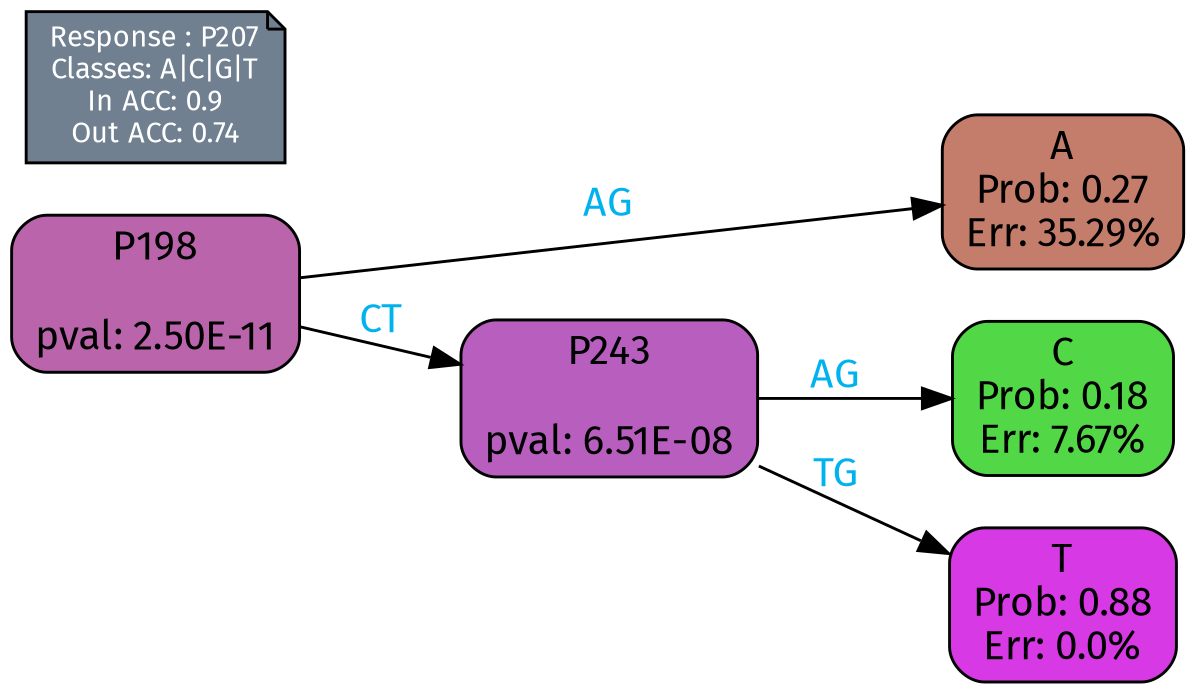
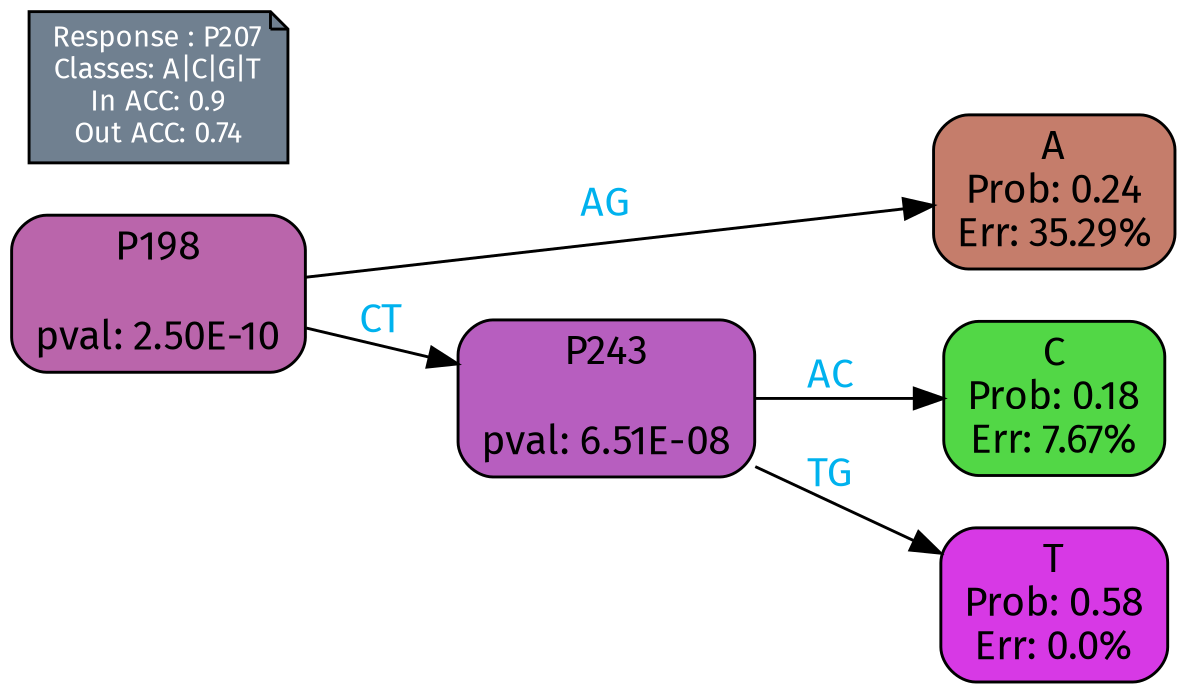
(1063, 192) -> (1054, 192)
(156, 294) -> (159, 294)
(836, 377) -> (830, 377)
(1063, 605) -> (1054, 605)
